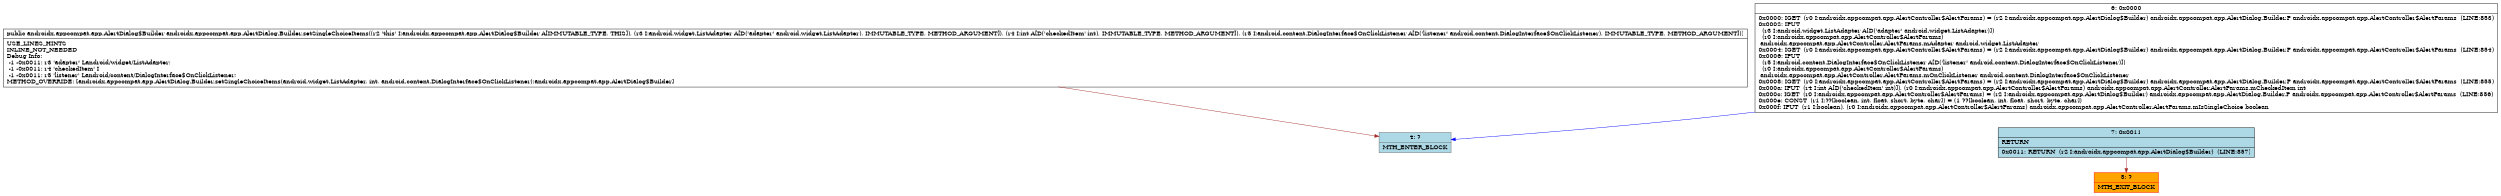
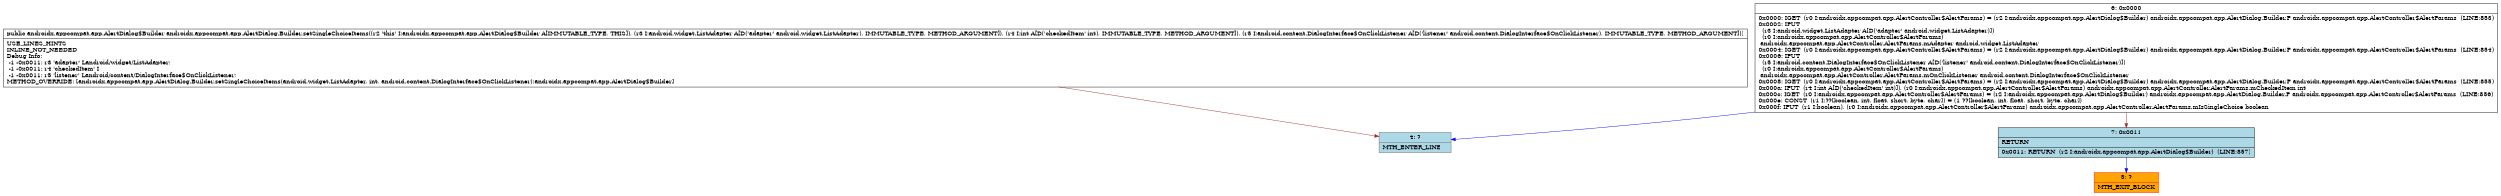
none -> (2126, 118)
(1415, 147) -> (1412, 147)
(2126, 163) -> (2126, 163)
